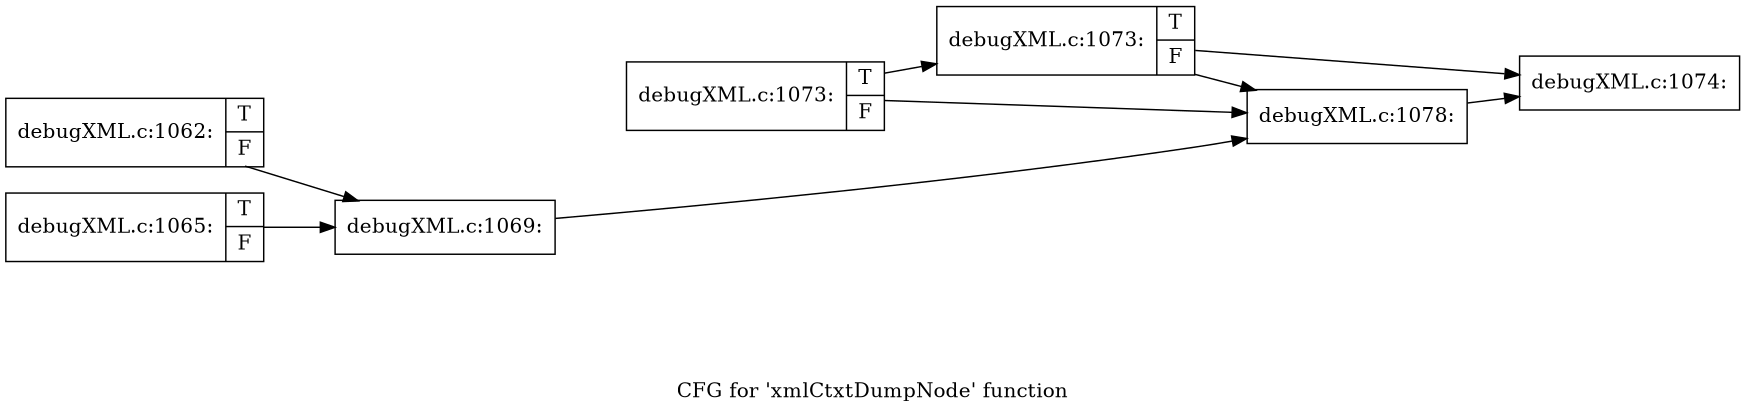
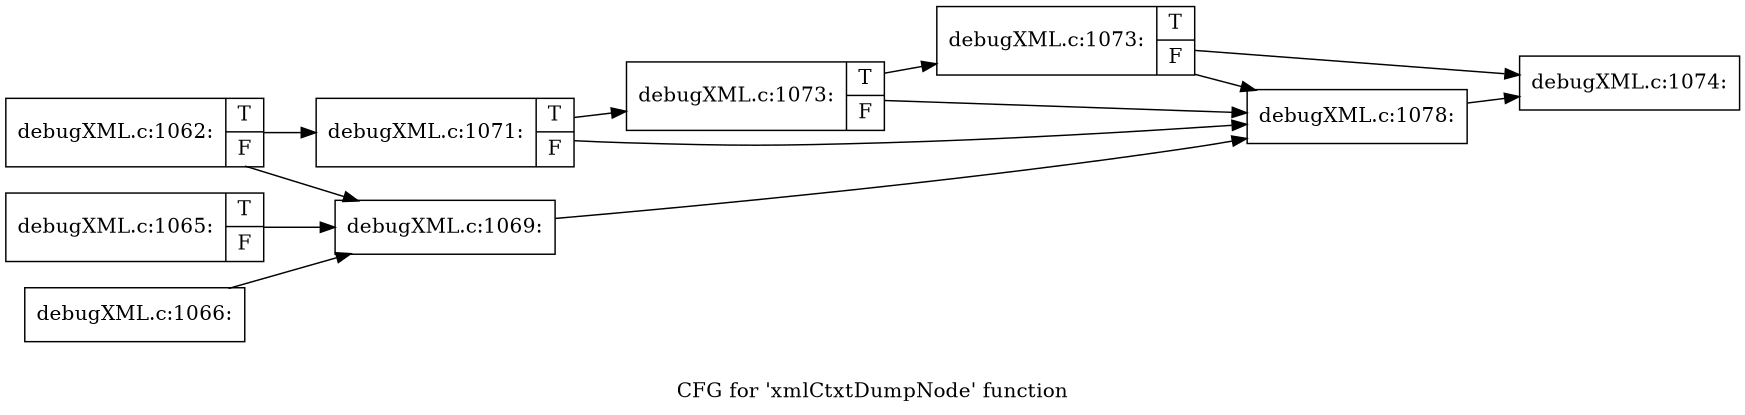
none -> (445, 133)
none -> (135, 315)
